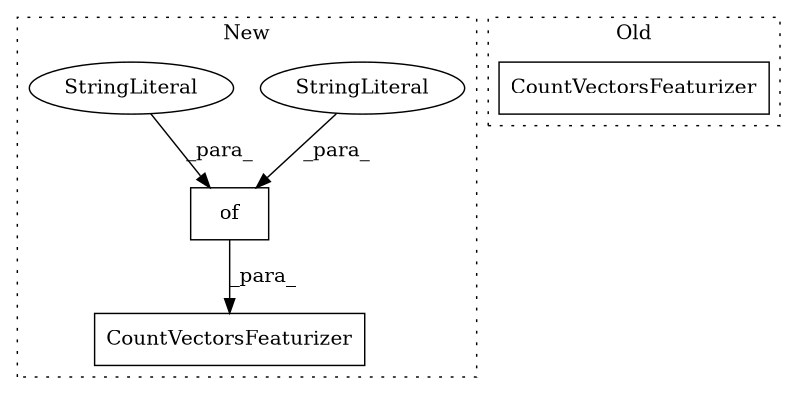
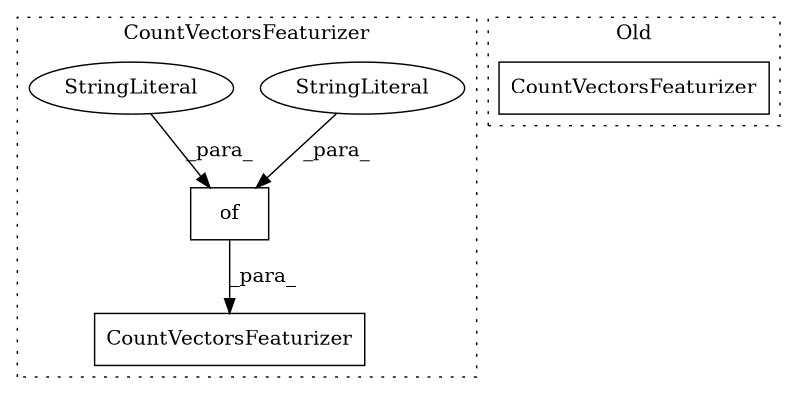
(247, 34) -> (247, 34)
